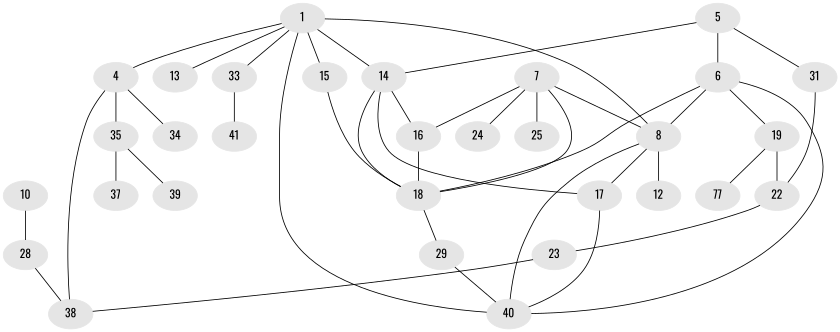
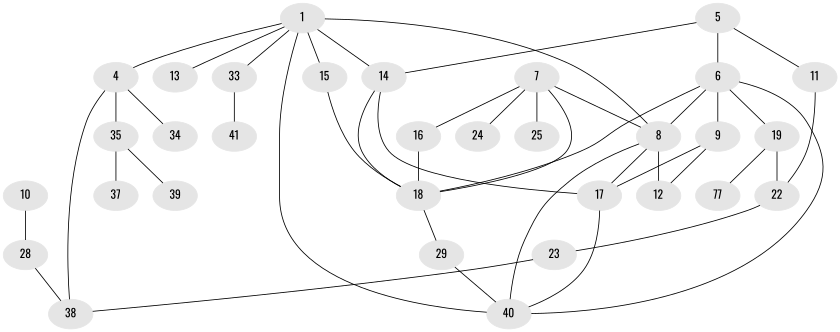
(815, 77) -> (815, 77)
(401, 107) -> none
none -> (718, 136)
